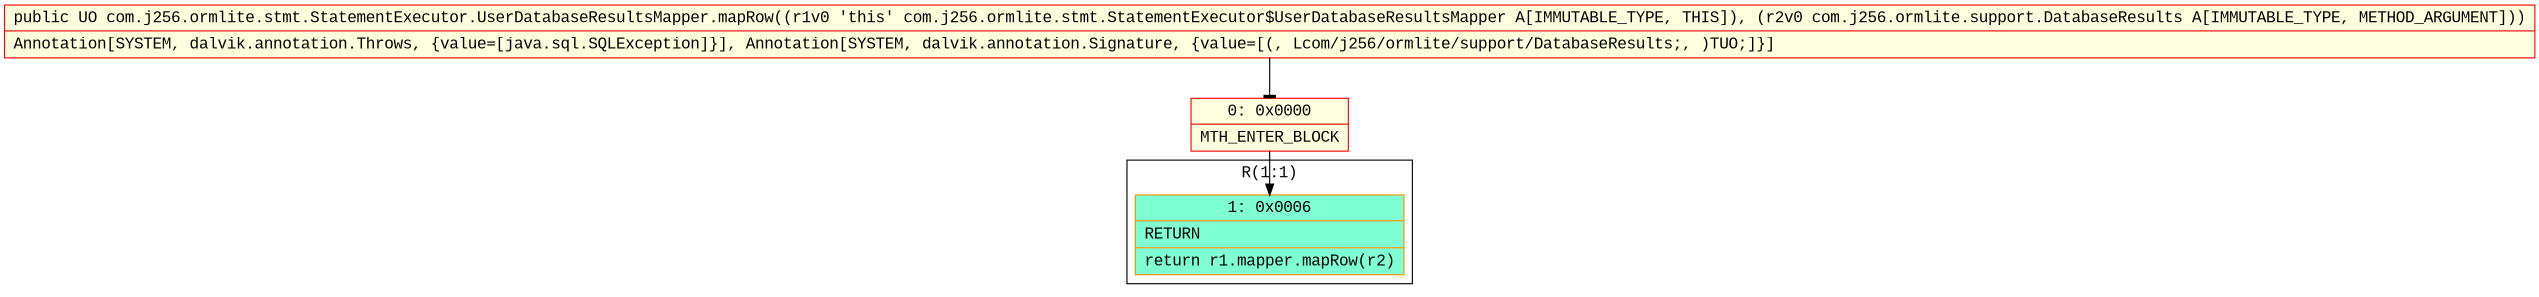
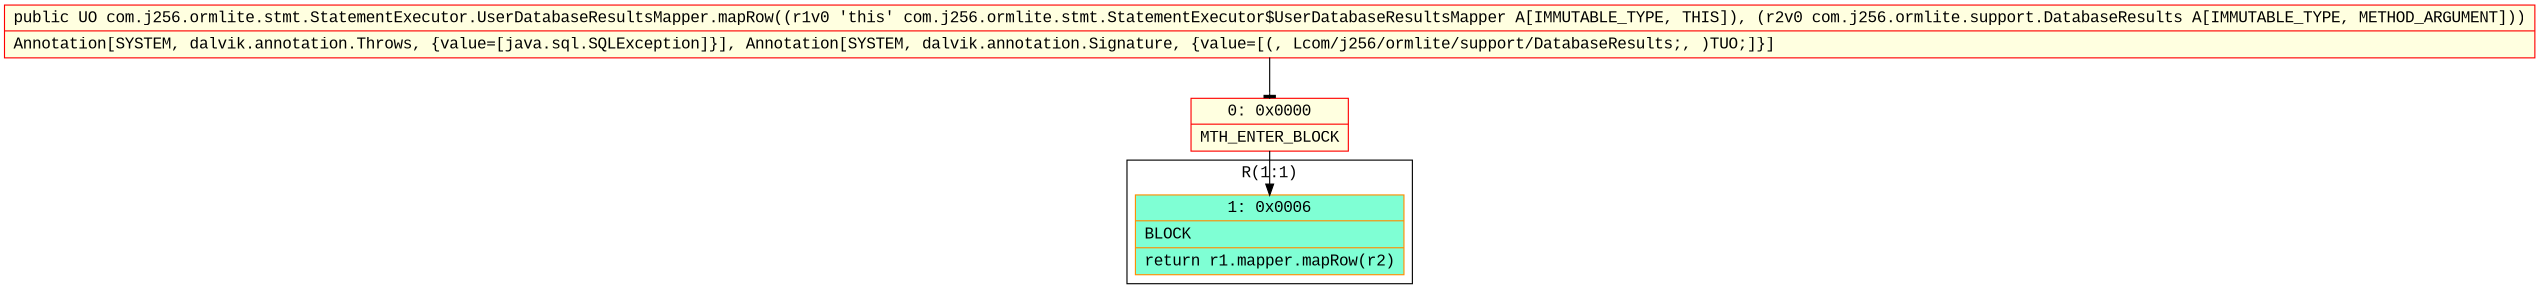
(1172, 234) -> (1168, 234)
